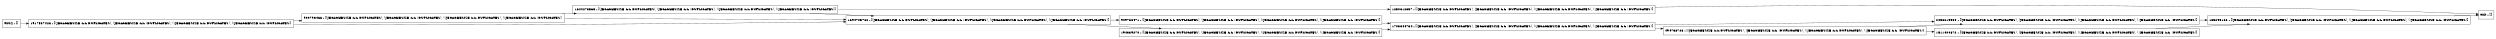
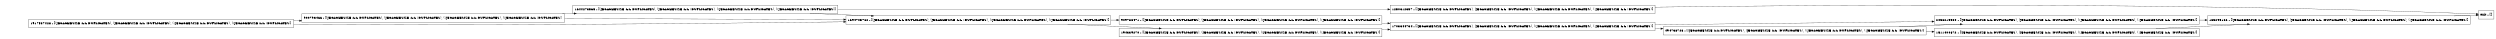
(12, 23) -> none
